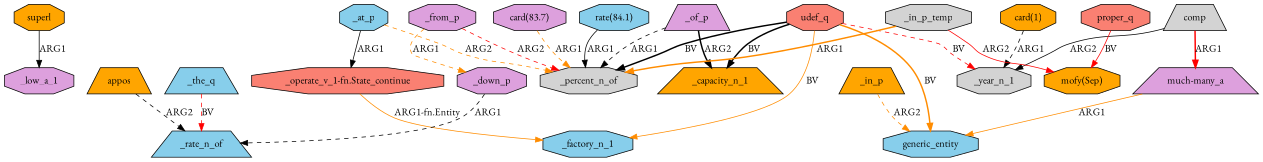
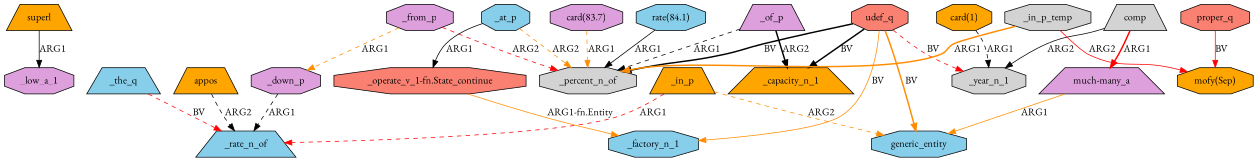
(39, 17) -> (39, 17)
none -> (481, 134)
